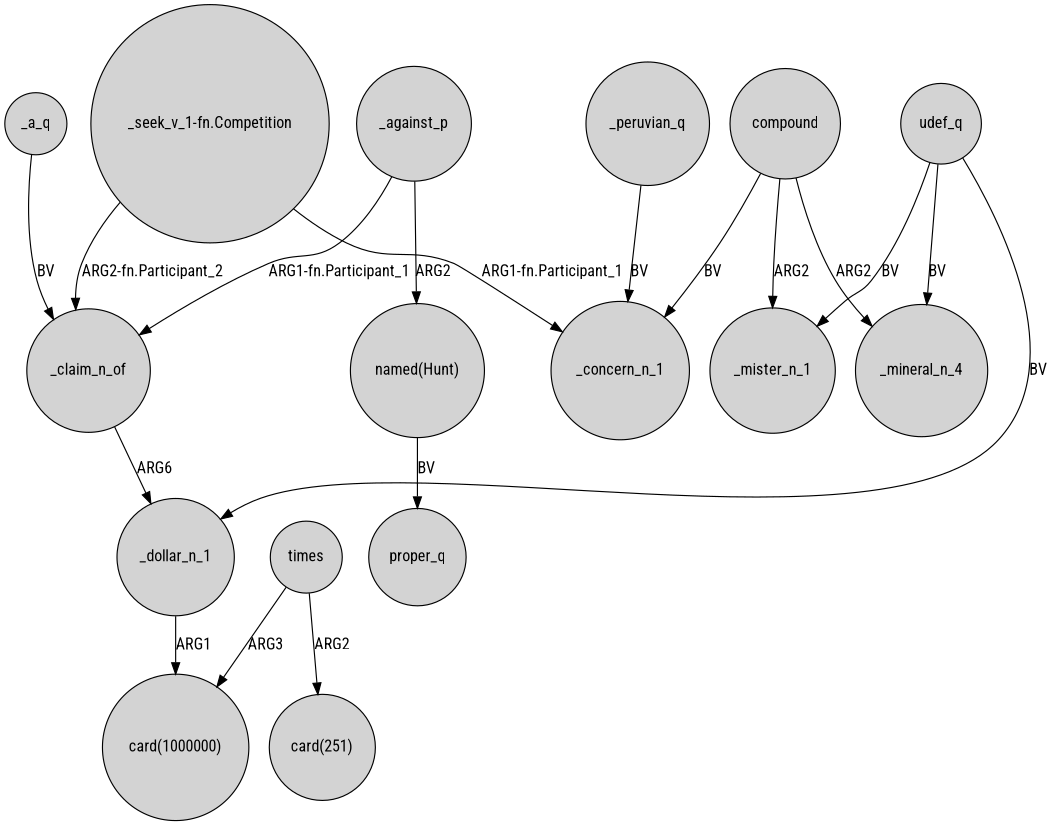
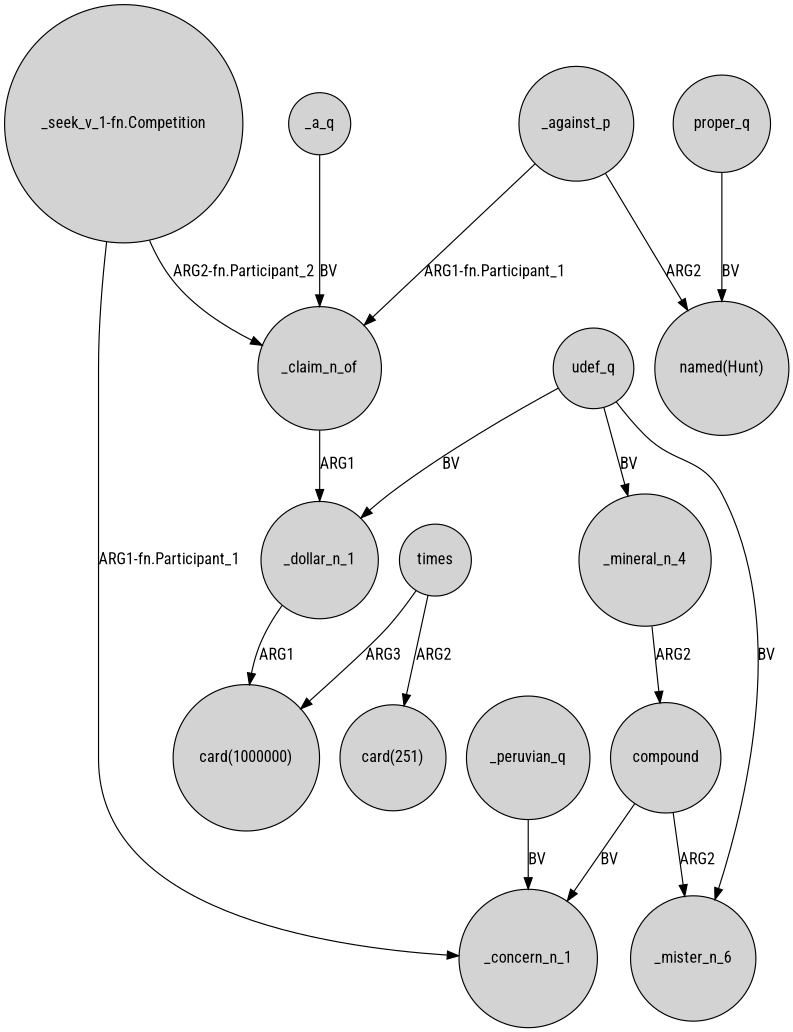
(821, 252) -> (655, 659)
(773, 371) -> (693, 958)
(417, 467) -> (722, 231)
(154, 469) -> (337, 465)
